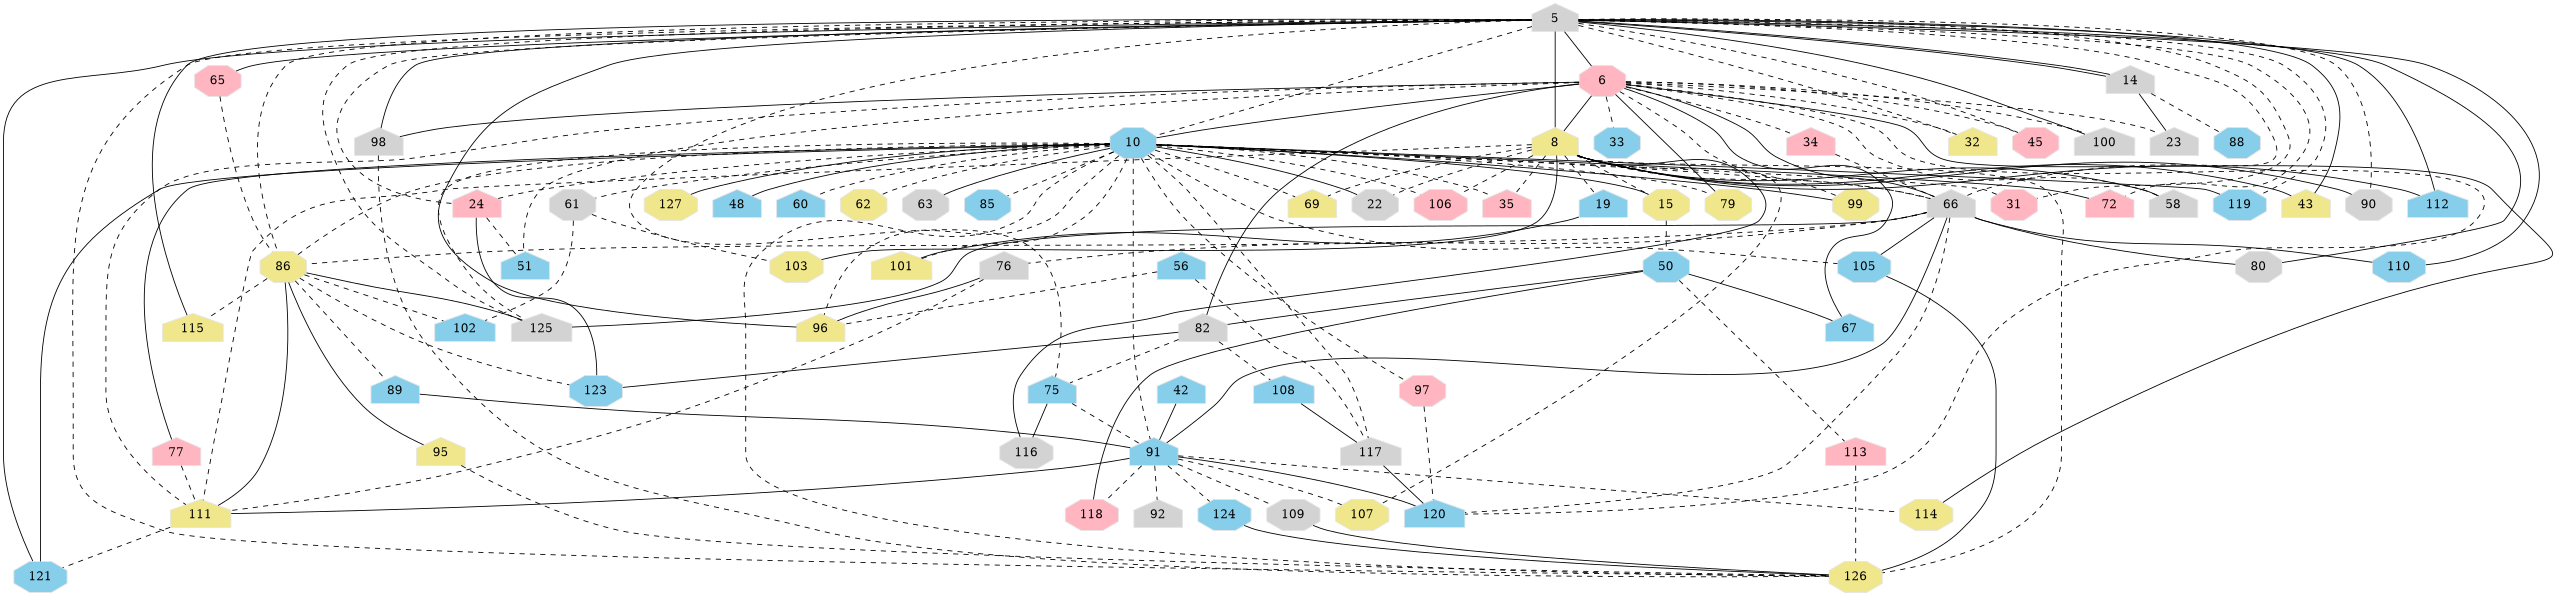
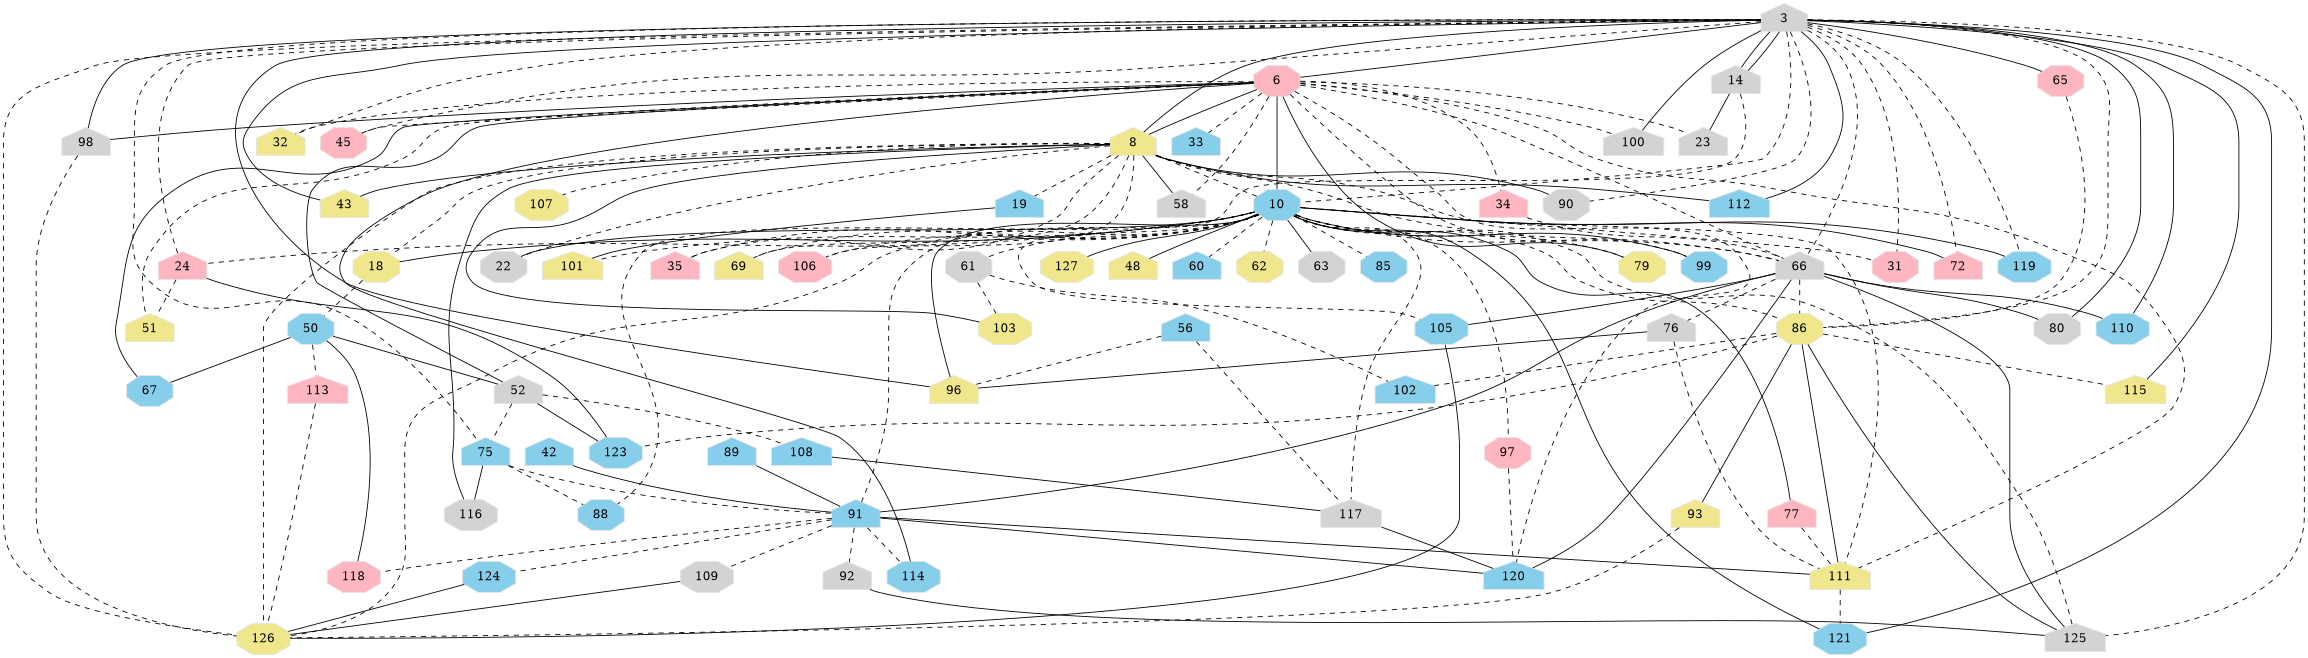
(1555, 19) -> (1784, 19)
(1617, 143) -> (1196, 143)
(1774, 156) -> (1548, 152)
none -> (1204, 175)
(737, 205) -> (1133, 267)
(1666, 205) -> (376, 267)
(1856, 205) -> (1704, 267)
(1010, 232) -> (933, 265)
(525, 267) -> (150, 329)
(1203, 329) -> (518, 391)
(1850, 329) -> (150, 391)
(340, 330) -> none
(441, 453) -> (1696, 515)
(1777, 470) -> (1675, 437)
(1261, 479) -> none
none -> (546, 485)
(1926, 515) -> (914, 577)
none -> (1456, 622)
